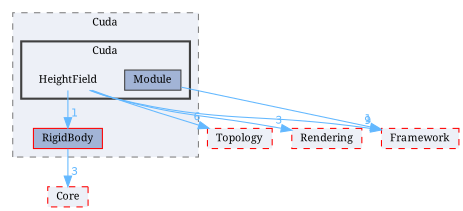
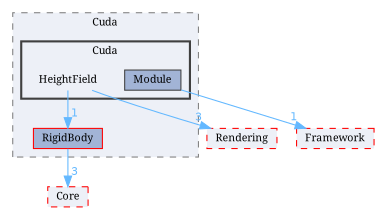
(264, 118) -> none
(240, 138) -> none
